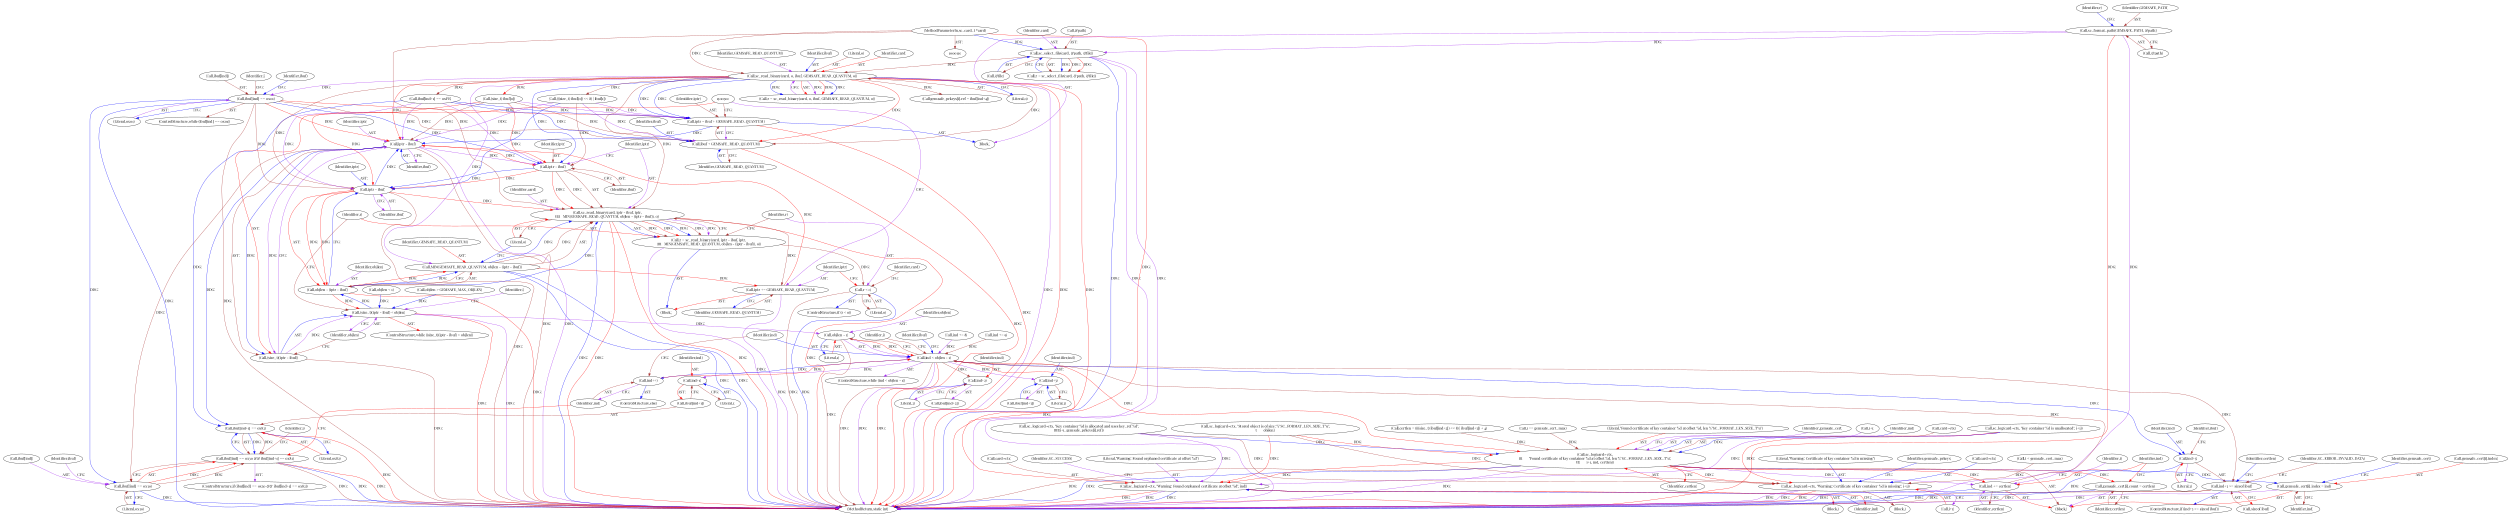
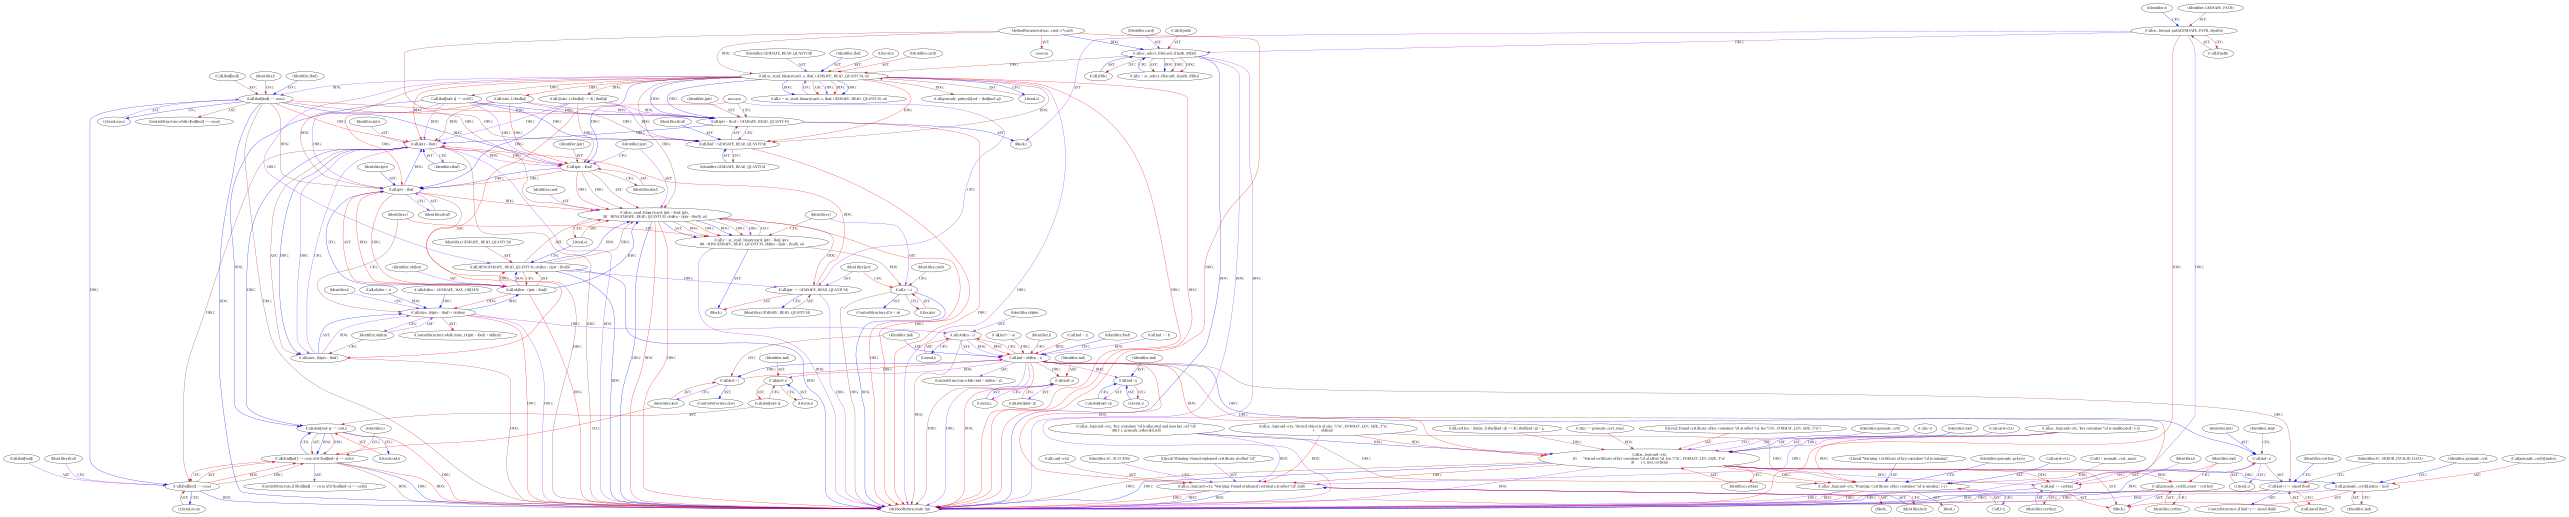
(723, 99) -> (735, 99)
(646, 274) -> (664, 278)
none -> (1078, 335)
